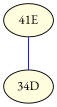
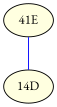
(29, 87) -> (29, 87)
